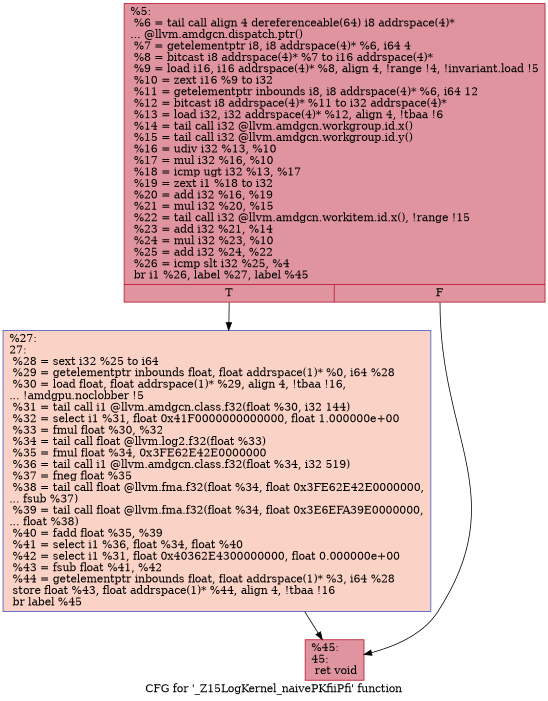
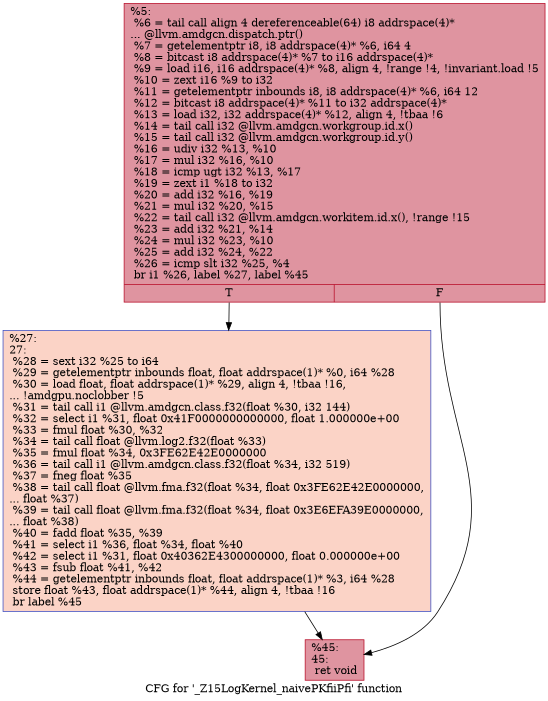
(44, 499) -> (44, 499)
